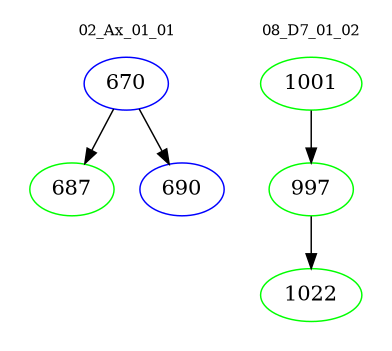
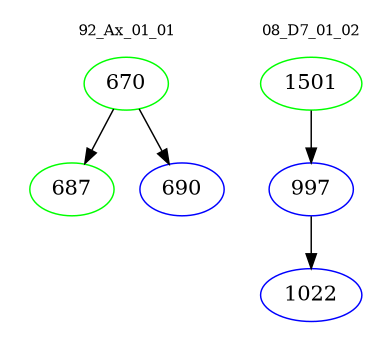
(127, 32) -> (127, 32)
(126, 84) -> (126, 84)
(311, 84) -> (311, 84)
(311, 189) -> (311, 189)
(311, 295) -> (311, 295)
